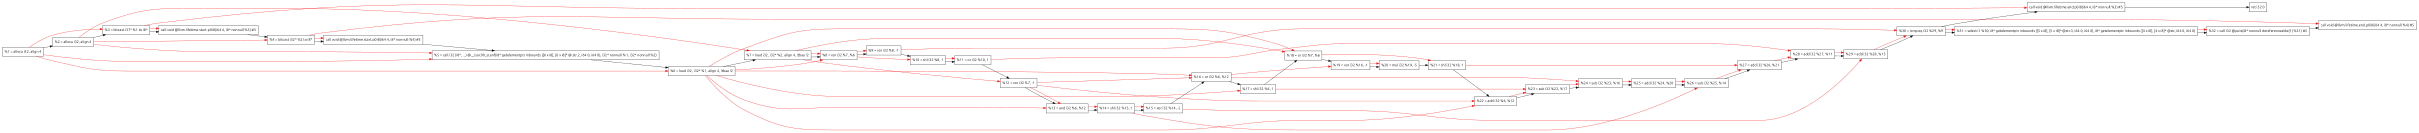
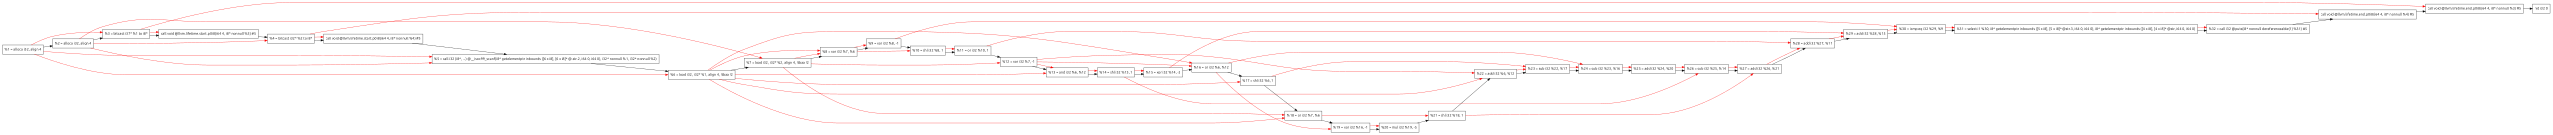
(1995, 18) -> (2420, 12)
